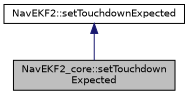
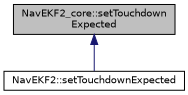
(94, 47) -> (94, 58)
